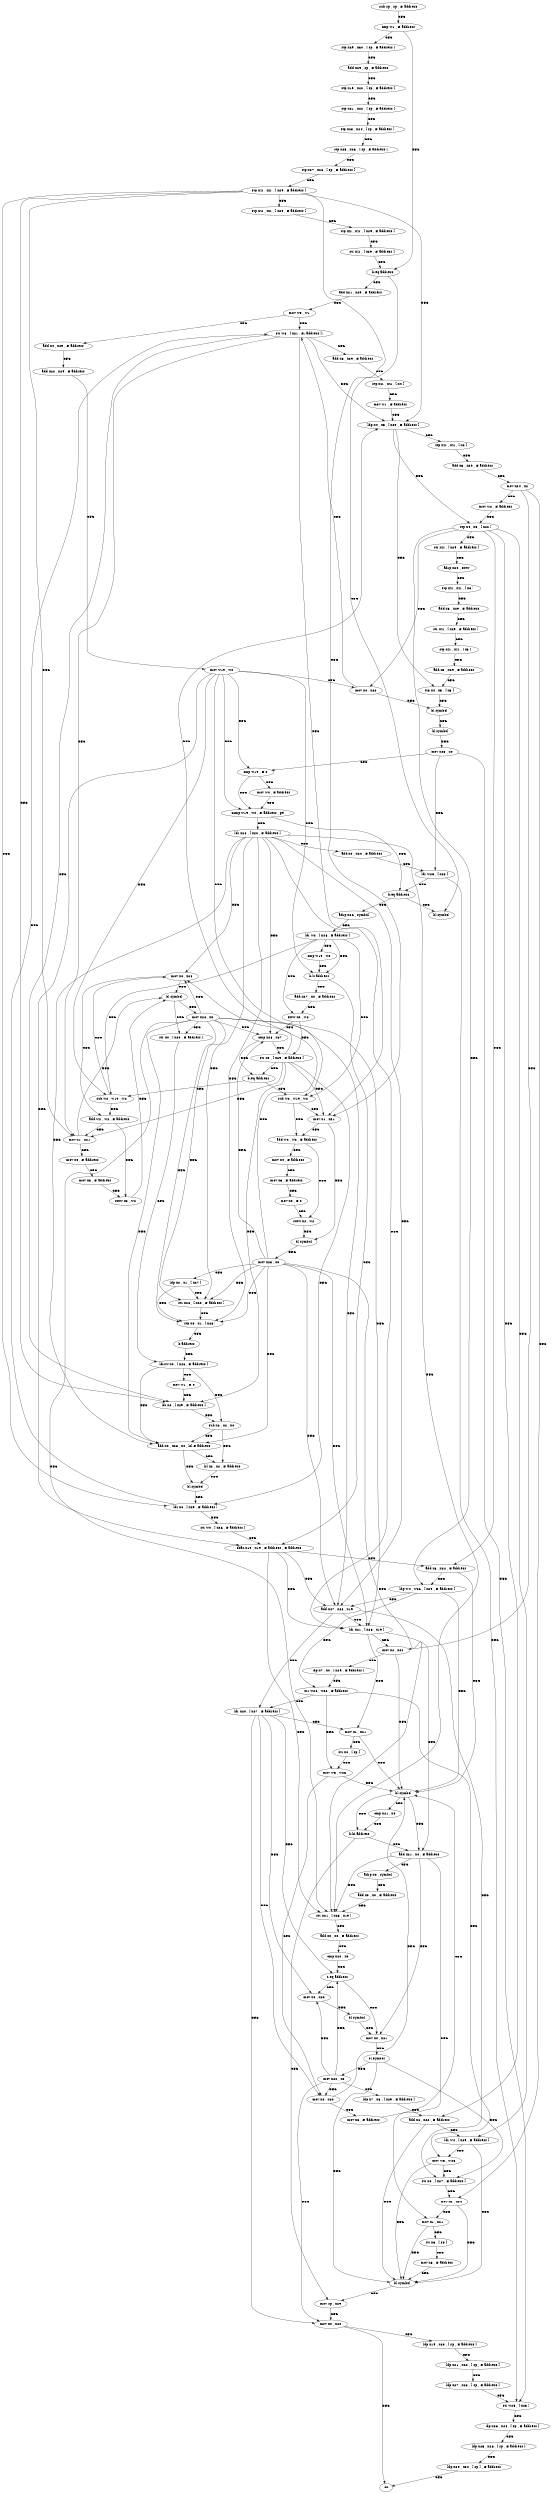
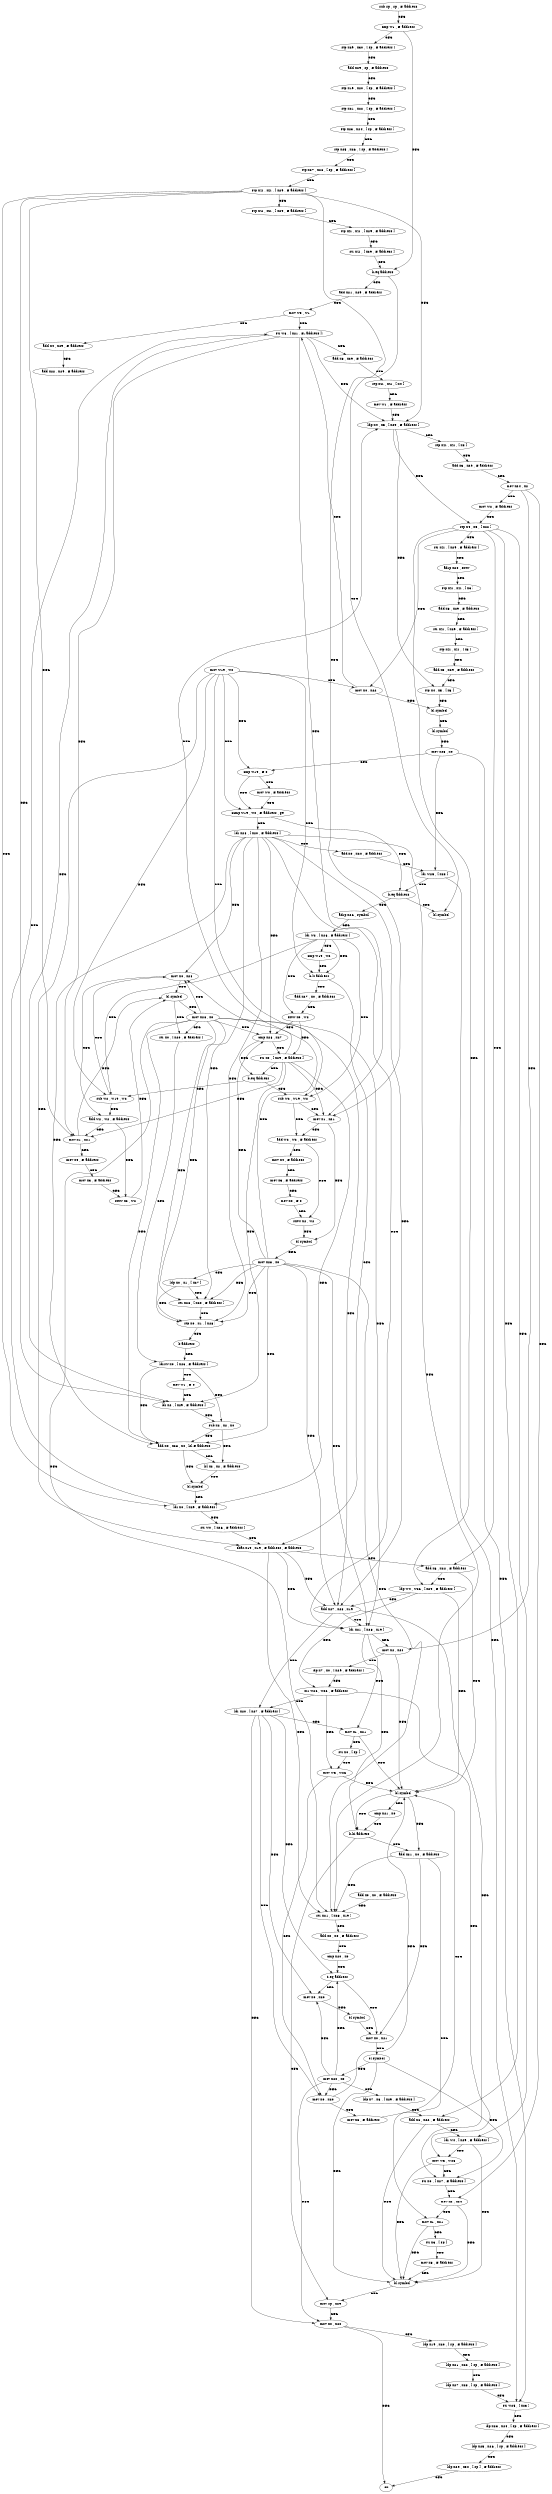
(87, 569) -> none
(428, 1726) -> (381, 1732)
(378, 1875) -> none
